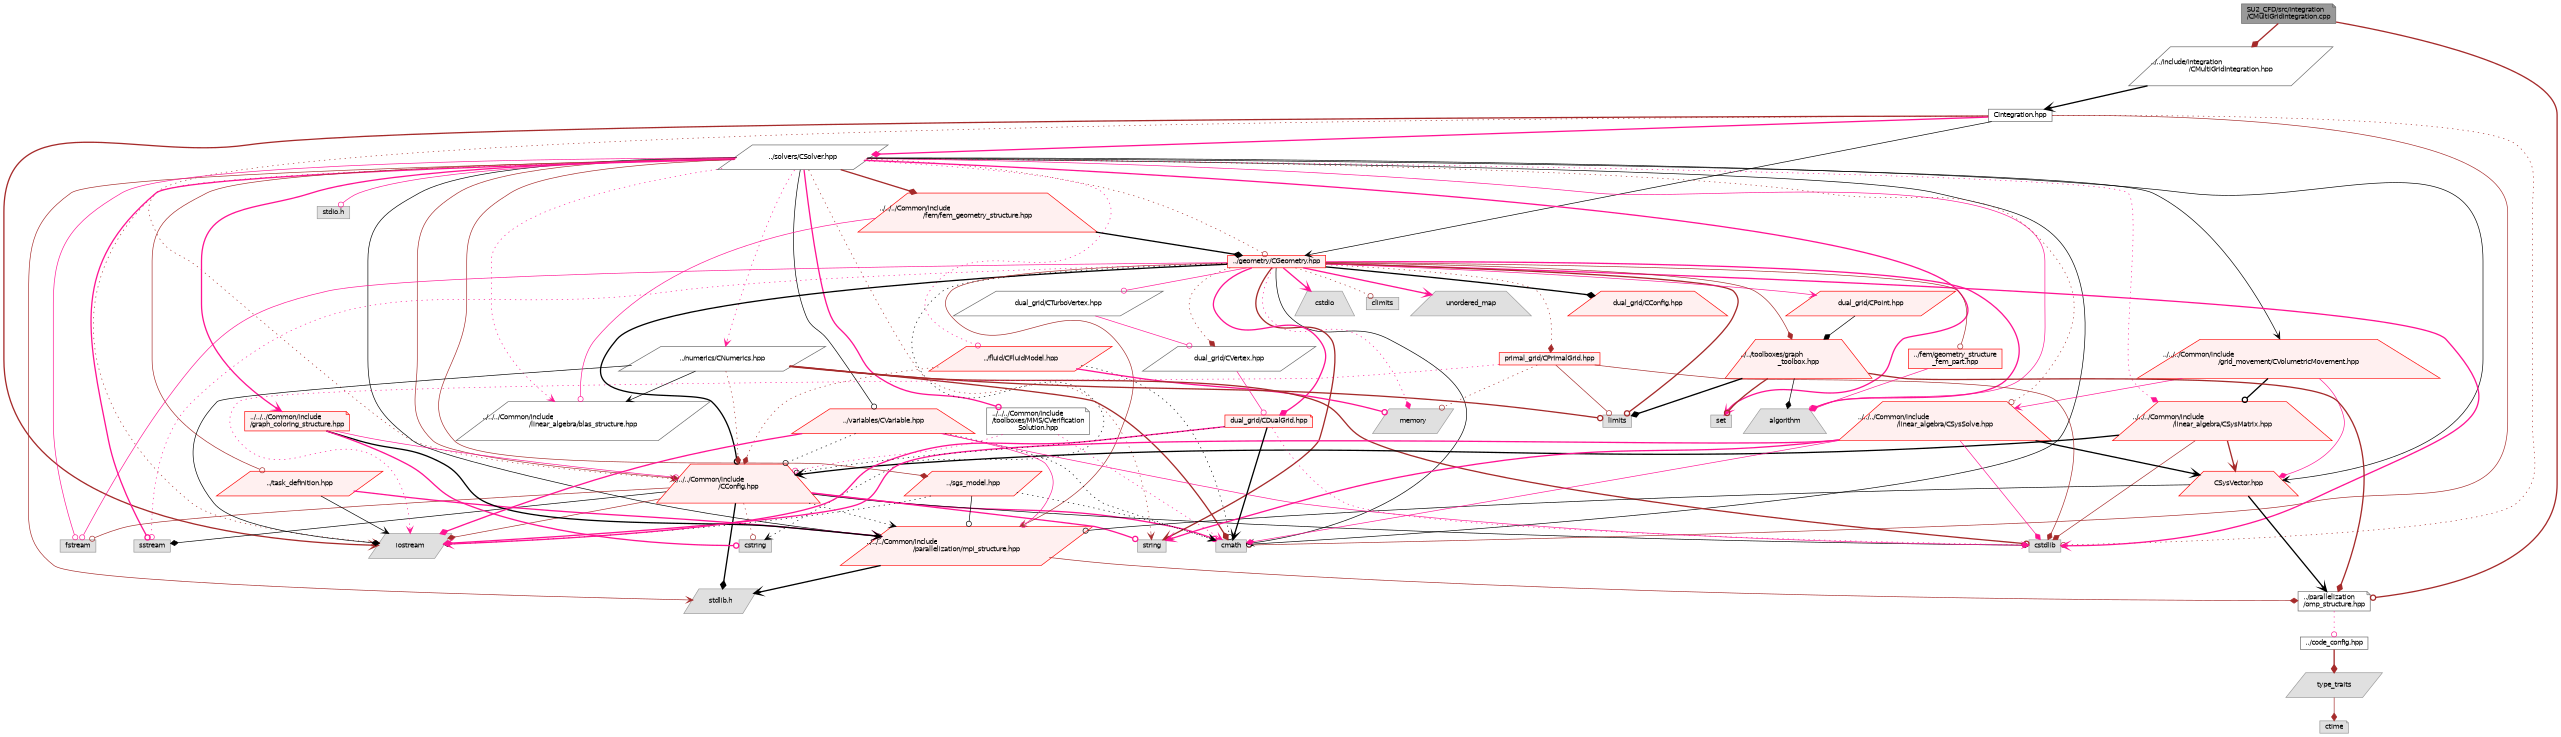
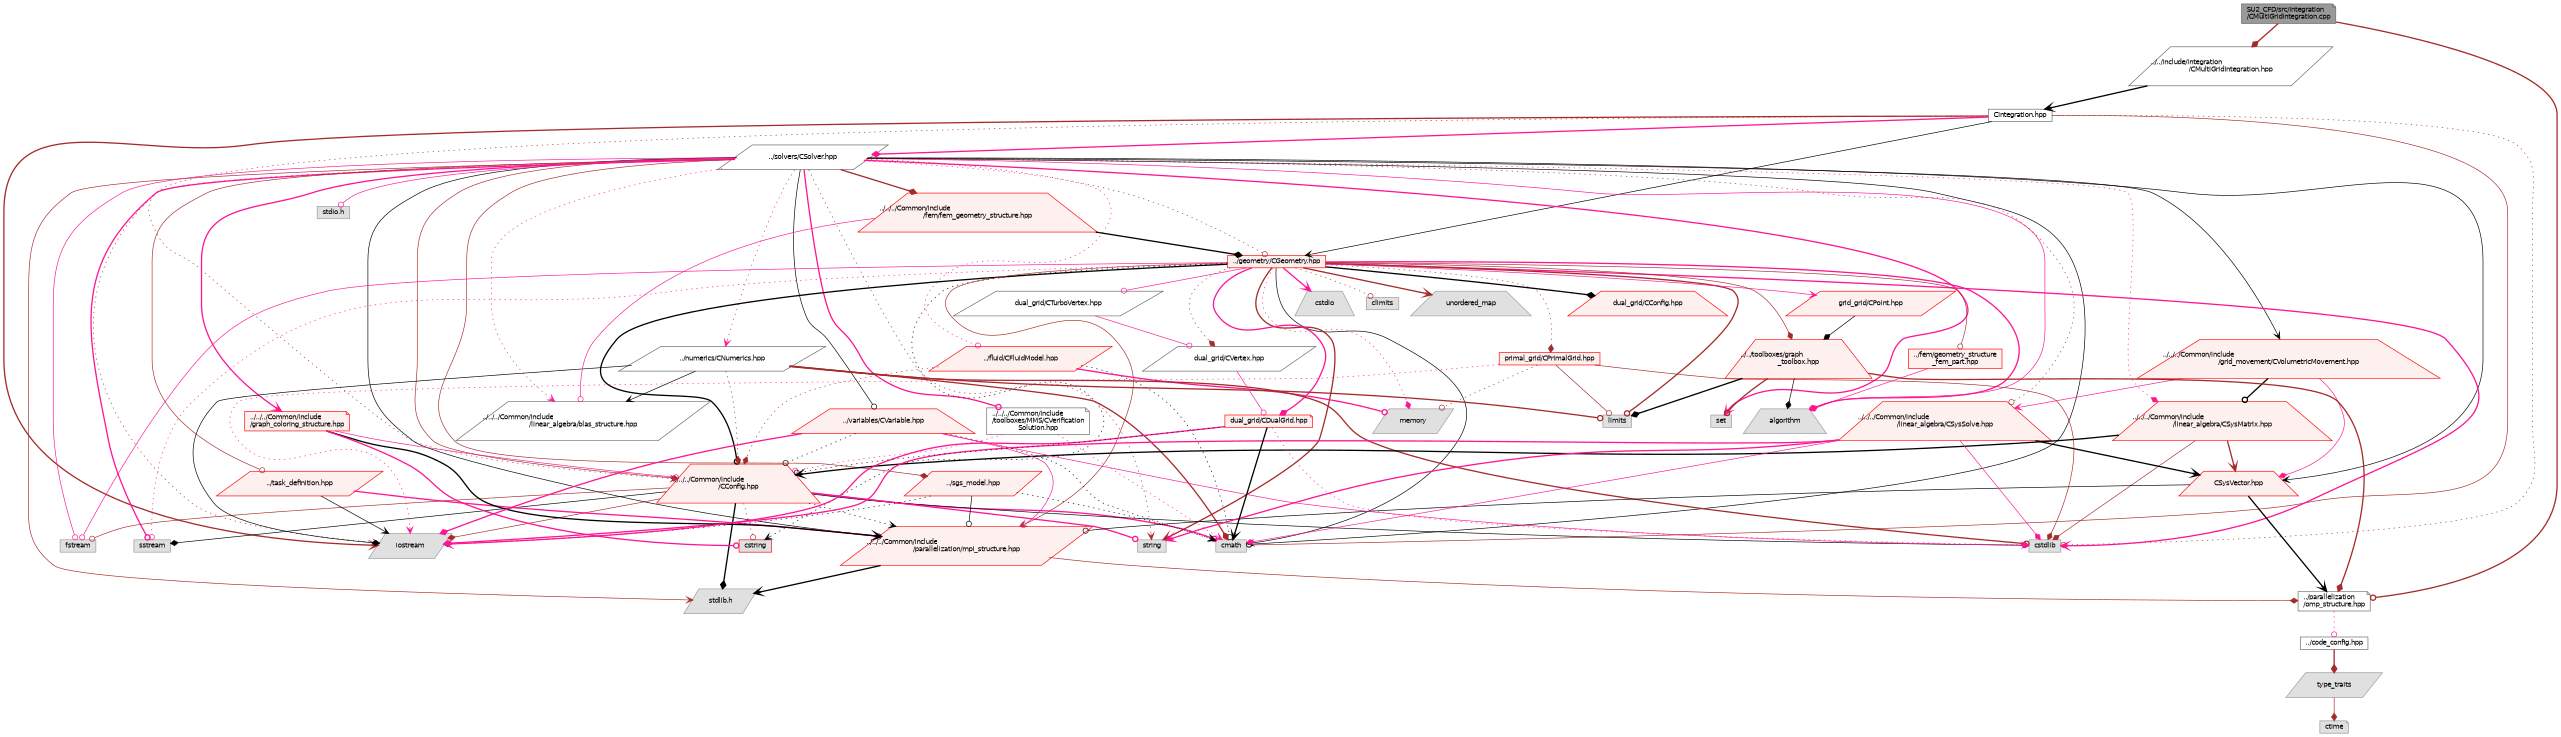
(1364, 281) -> (1364, 281)
(1871, 304) -> (1871, 304)
(755, 546) -> (755, 546)
